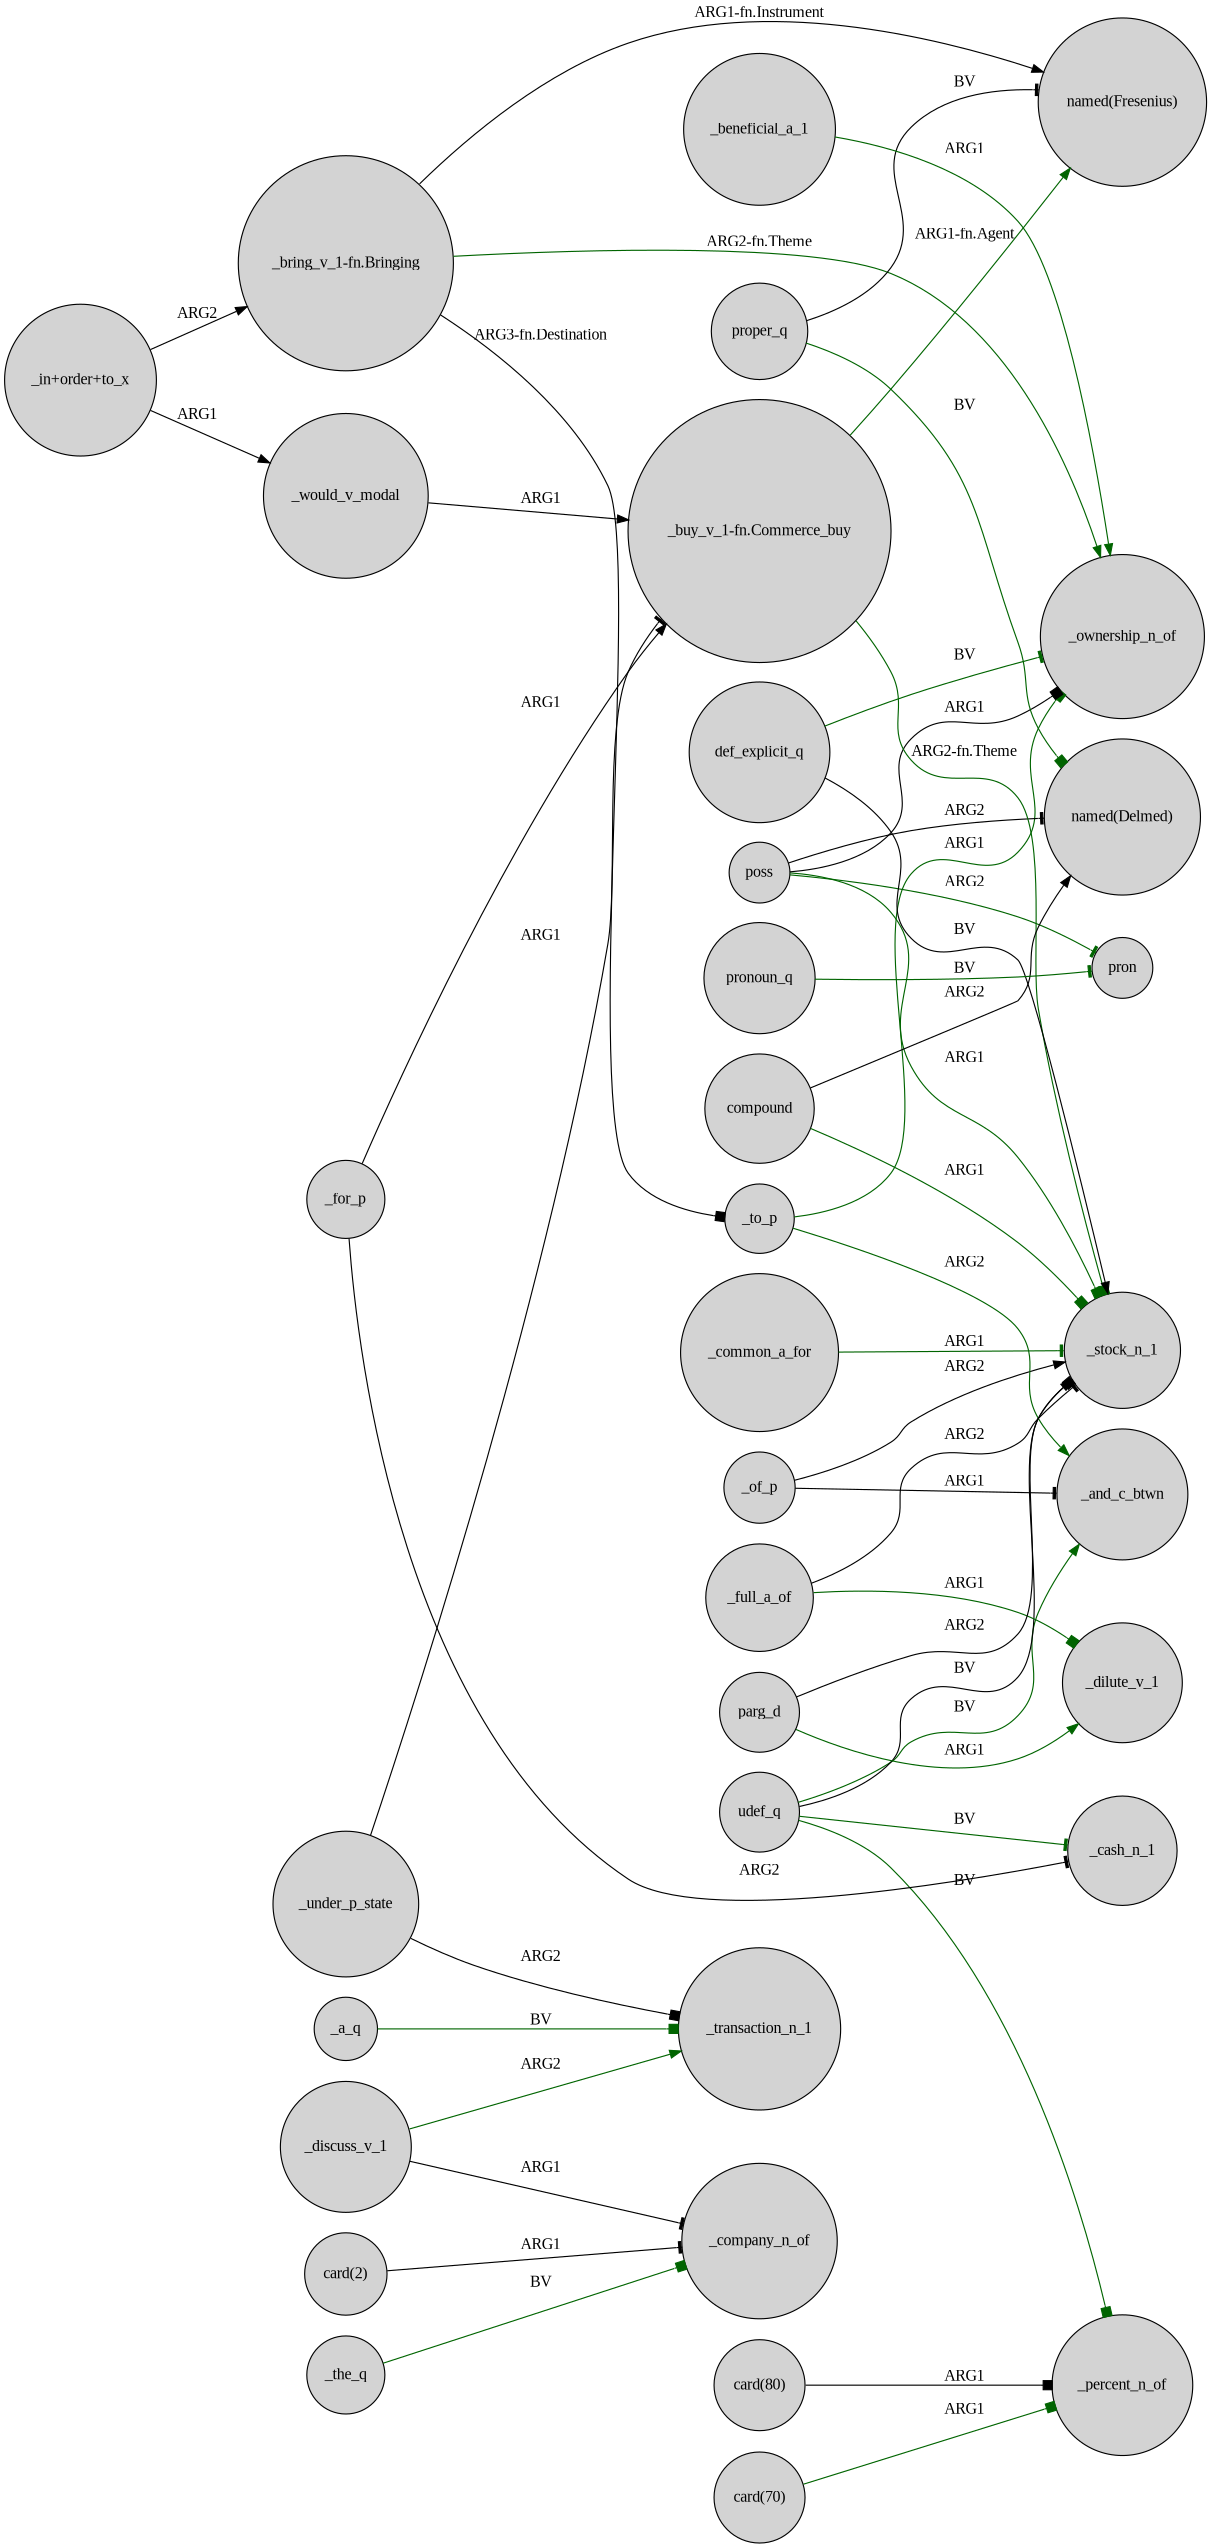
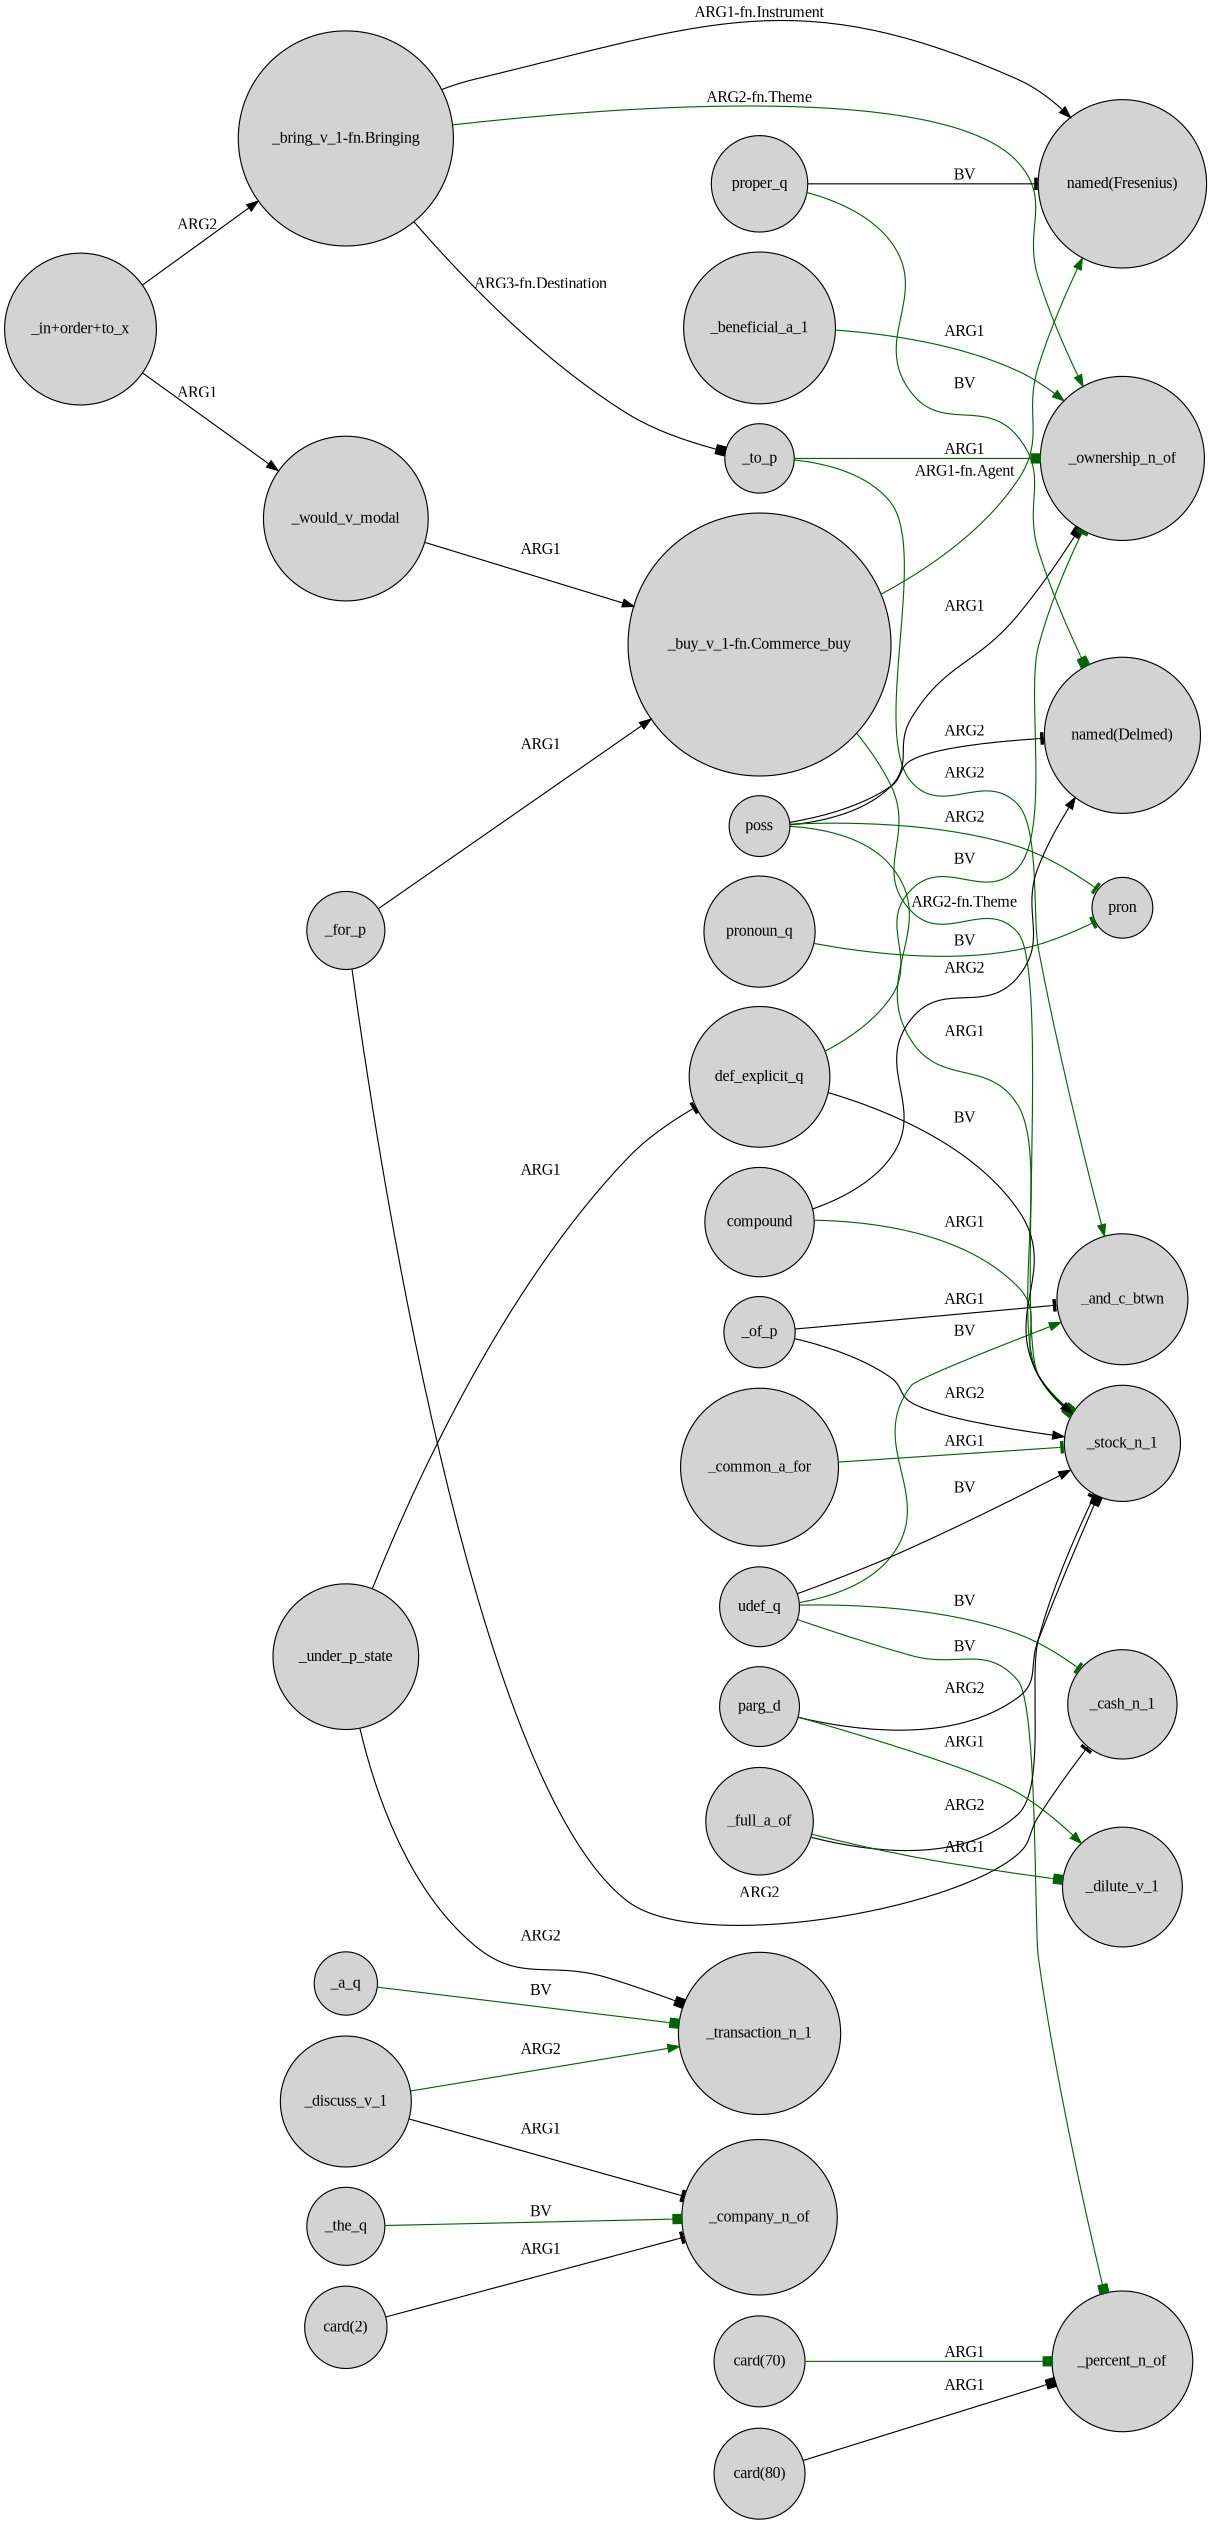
(546, 1234) -> (501, 1327)
